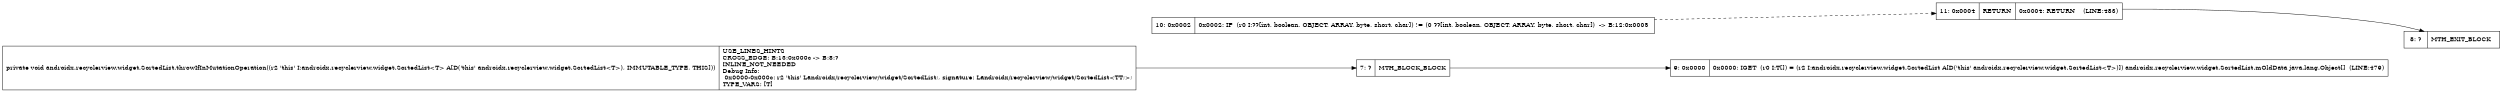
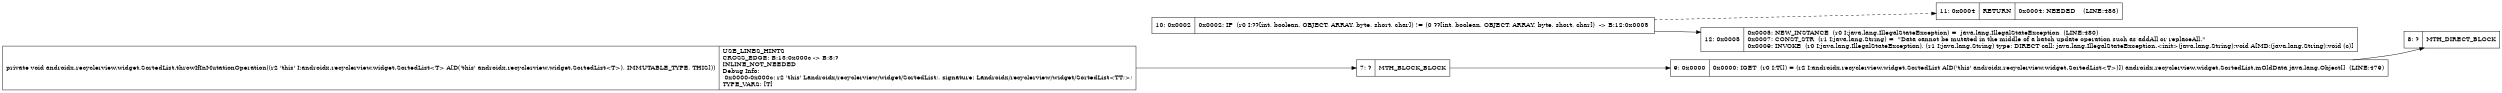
(2069, 11) -> (2069, 11)
(2272, 13) -> (2386, 56)
(2461, 39) -> (2461, 39)
none -> (2029, 40)
